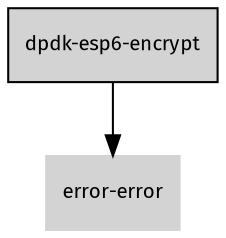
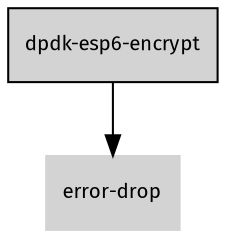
(113, 193) -> (113, 193)
